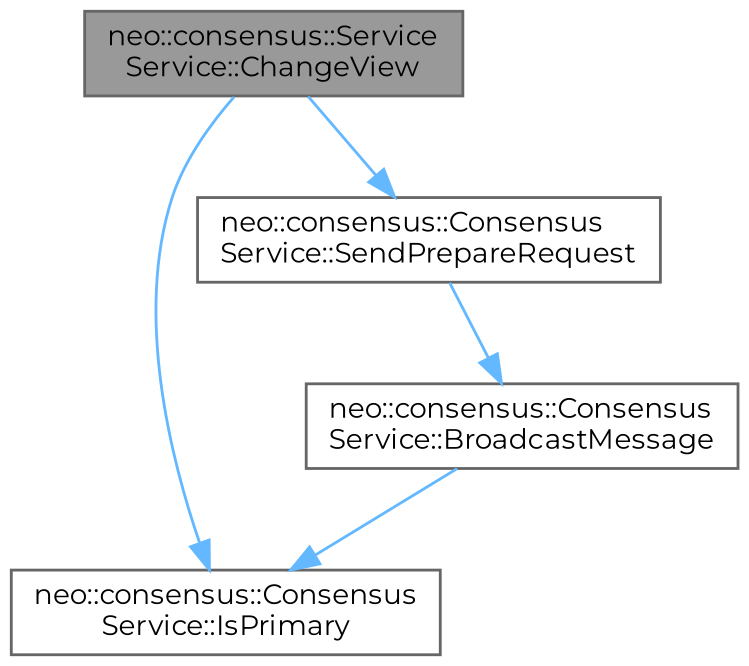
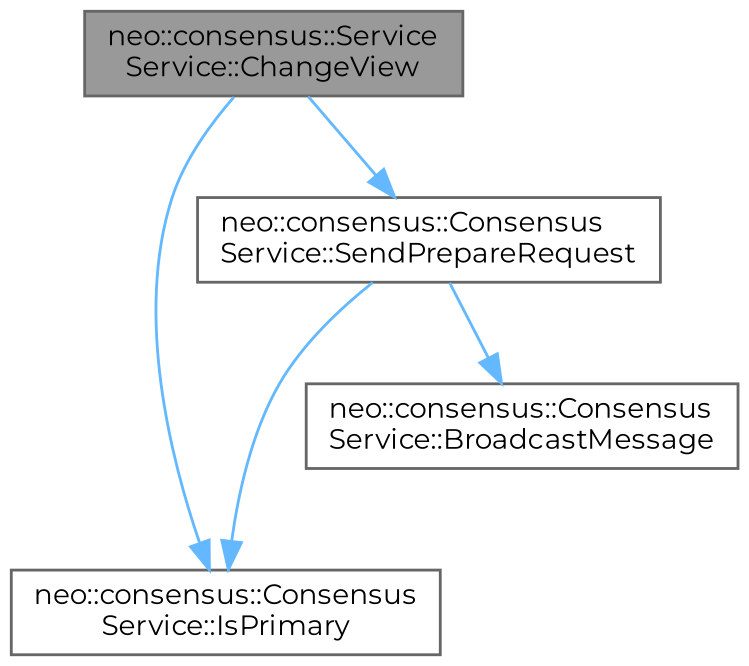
(386, 512) -> (273, 396)
